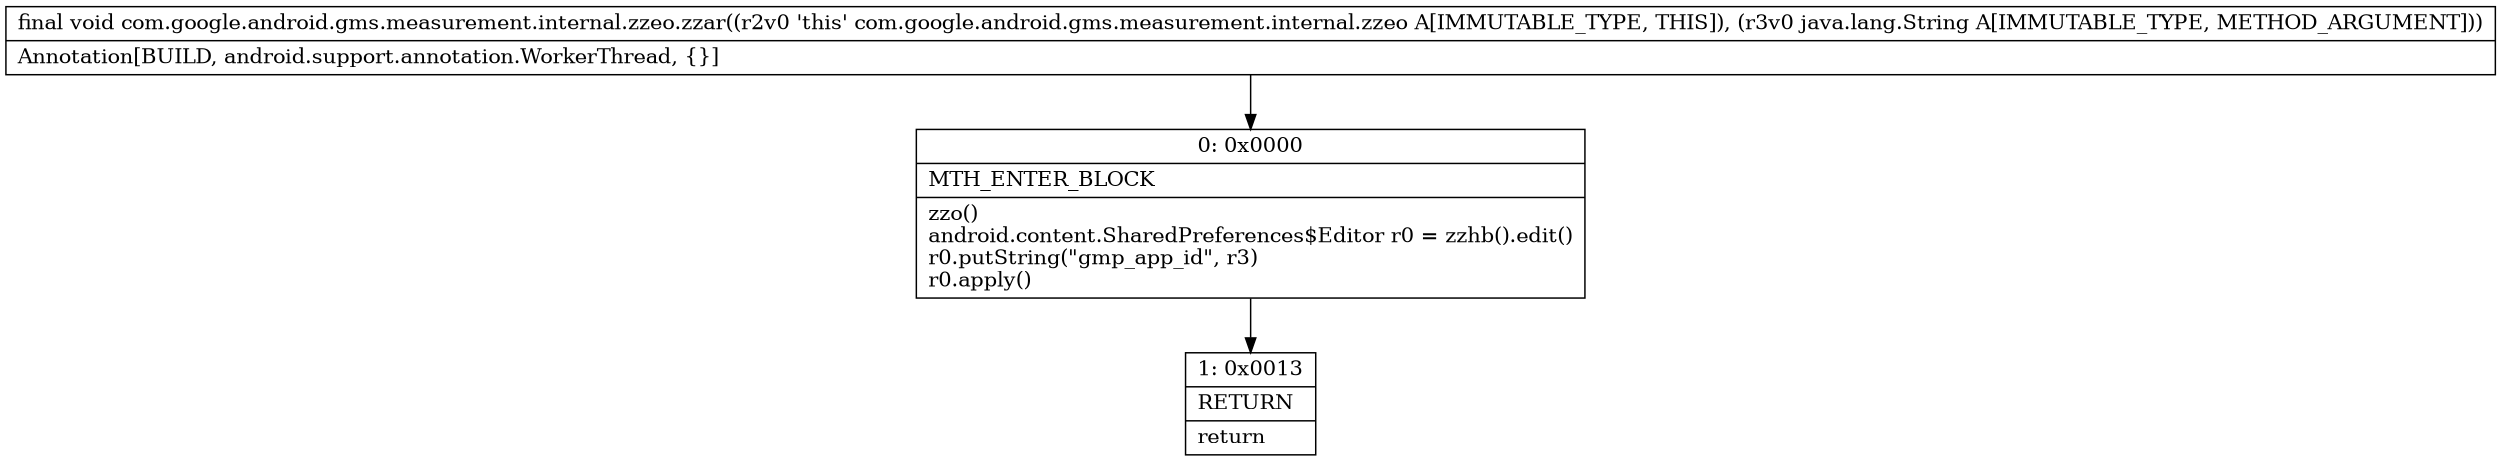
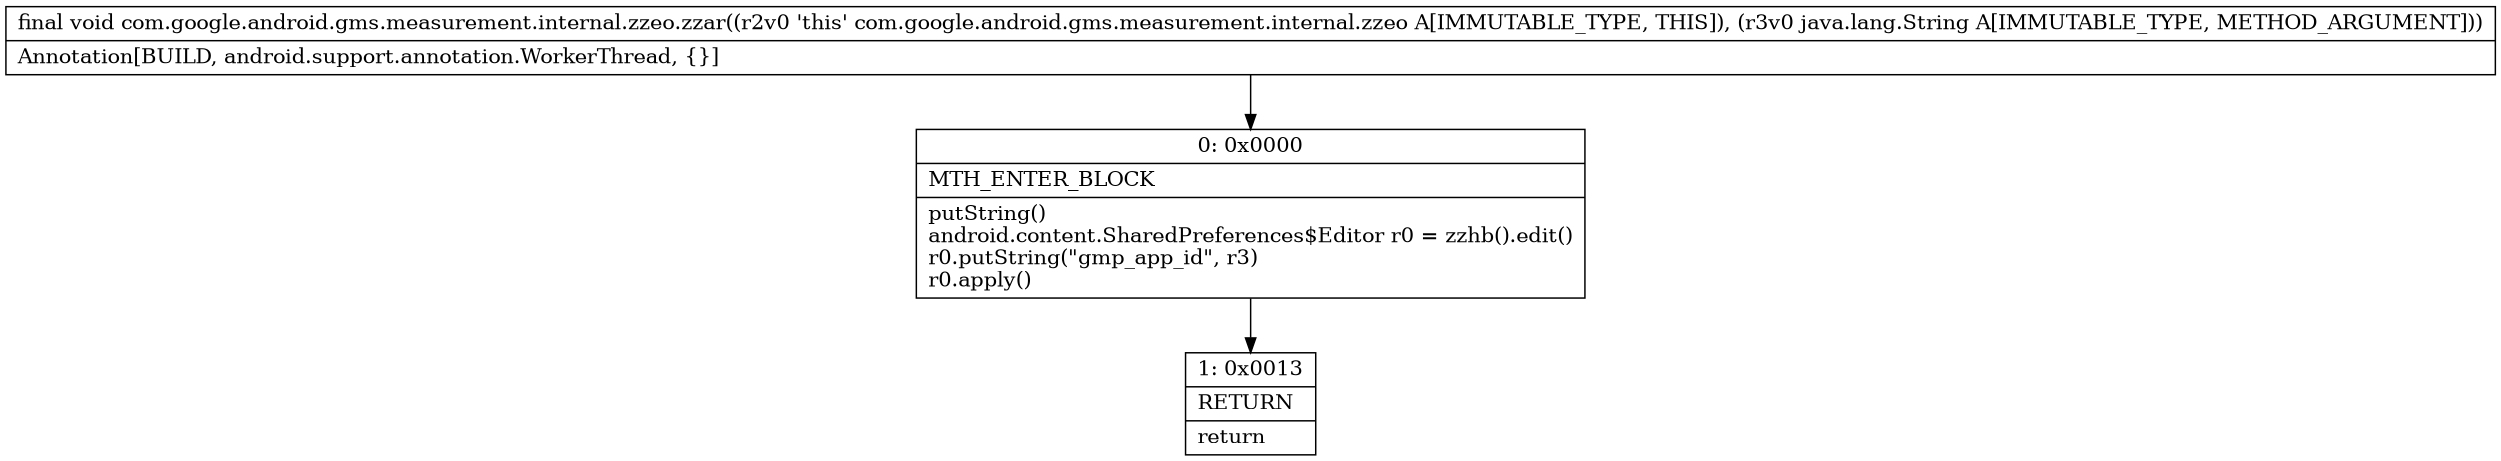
(953, 214) -> (987, 214)
